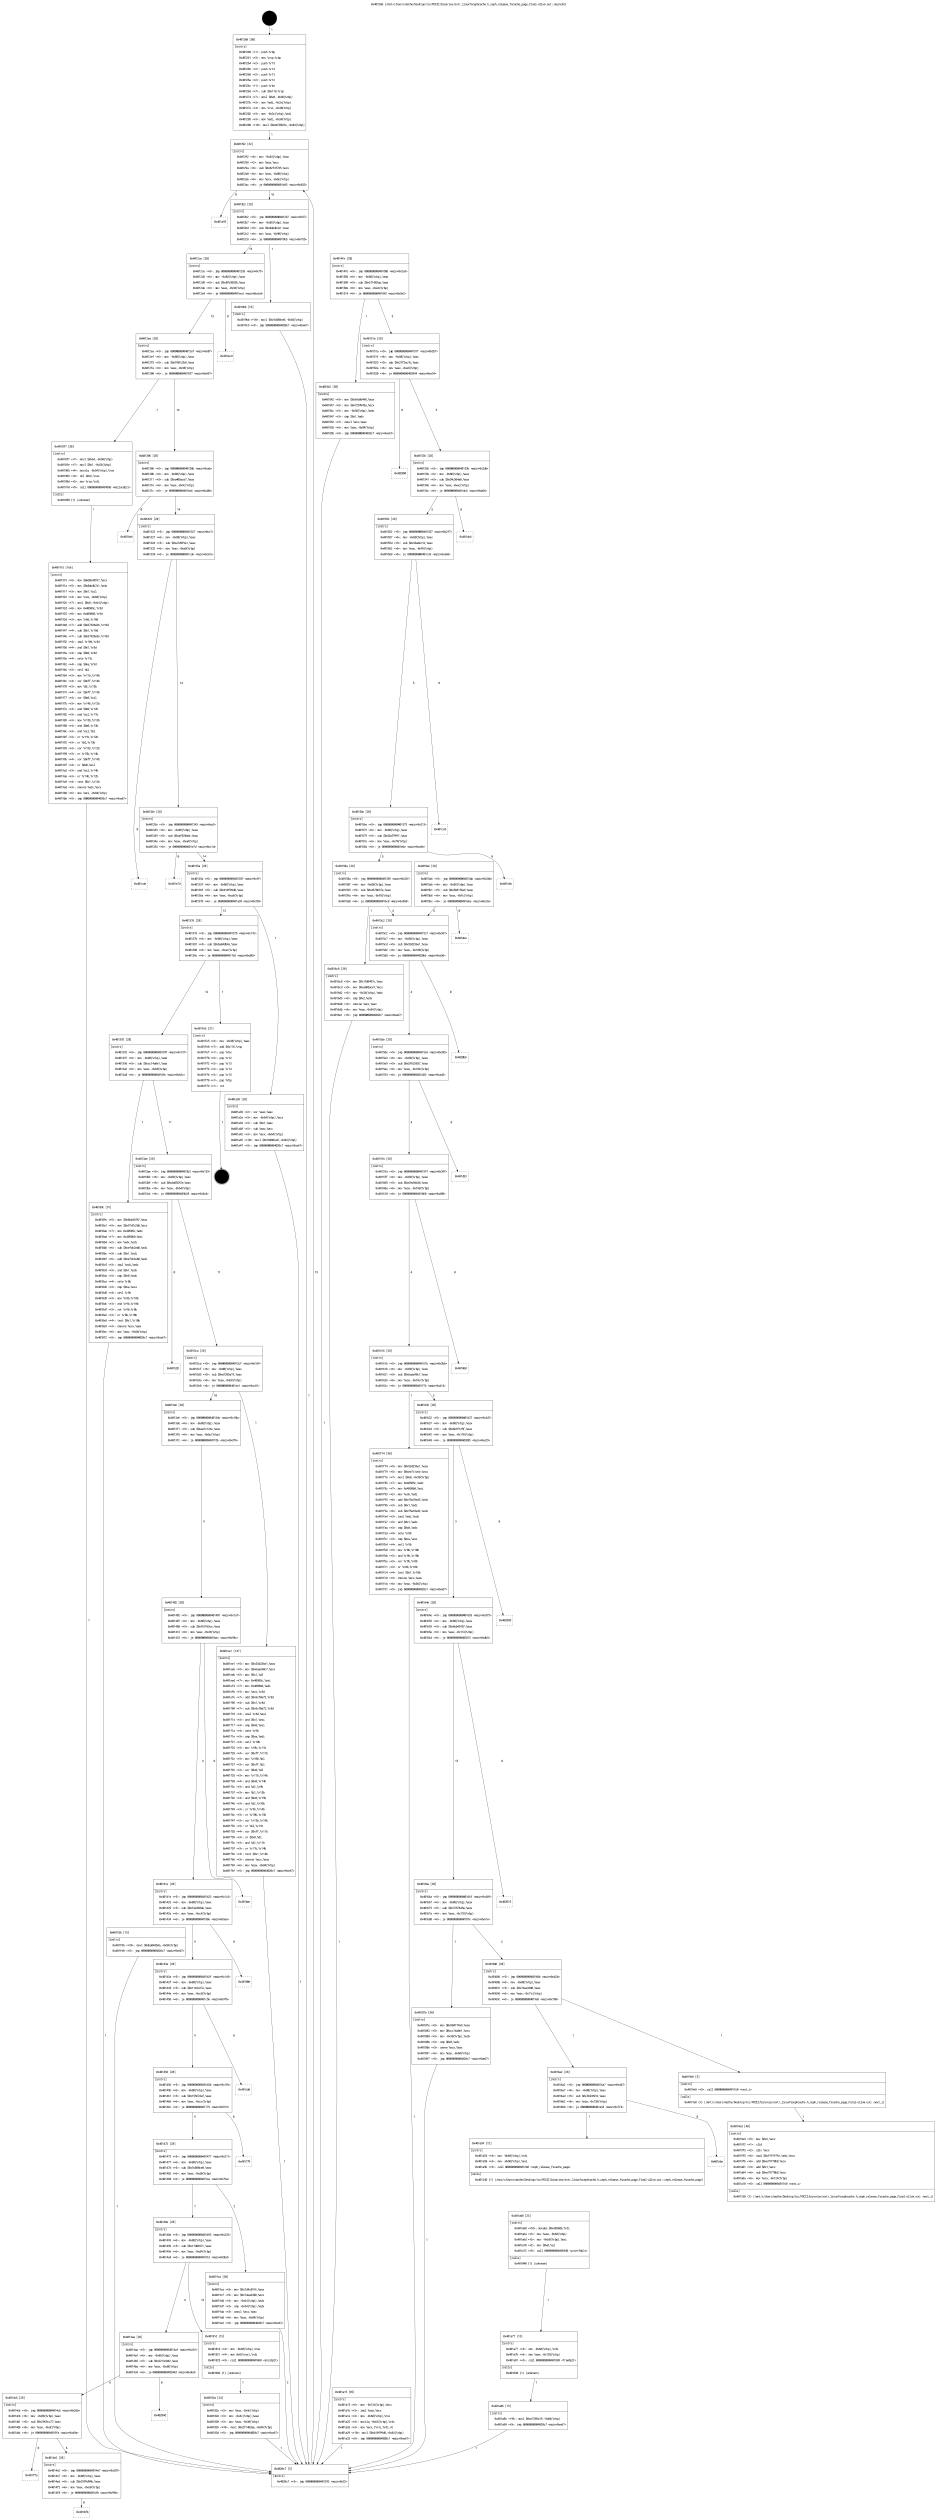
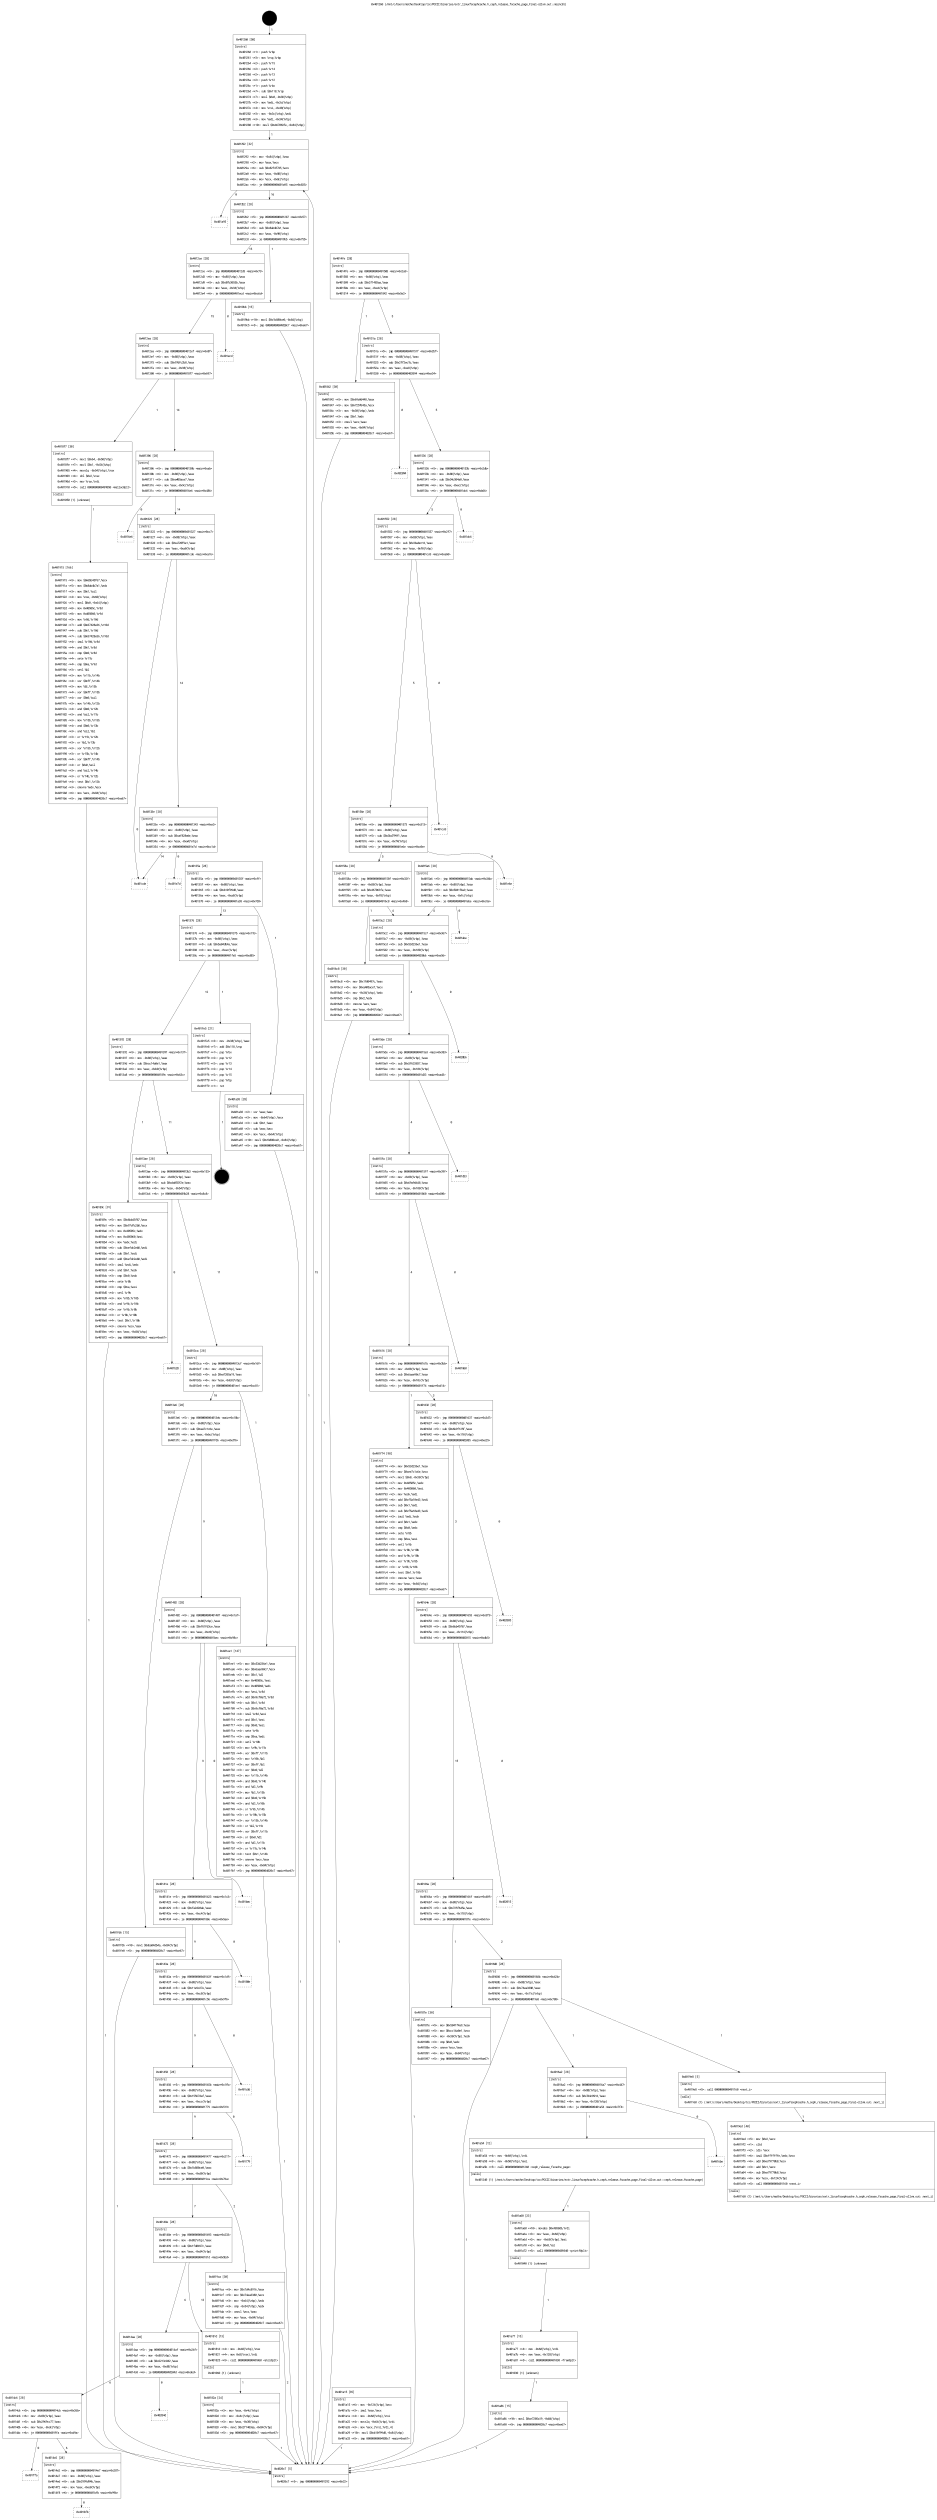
(201, 856) -> (153, 865)
none -> (149, 1683)
none -> (570, 2197)
(425, 2293) -> (464, 2272)
